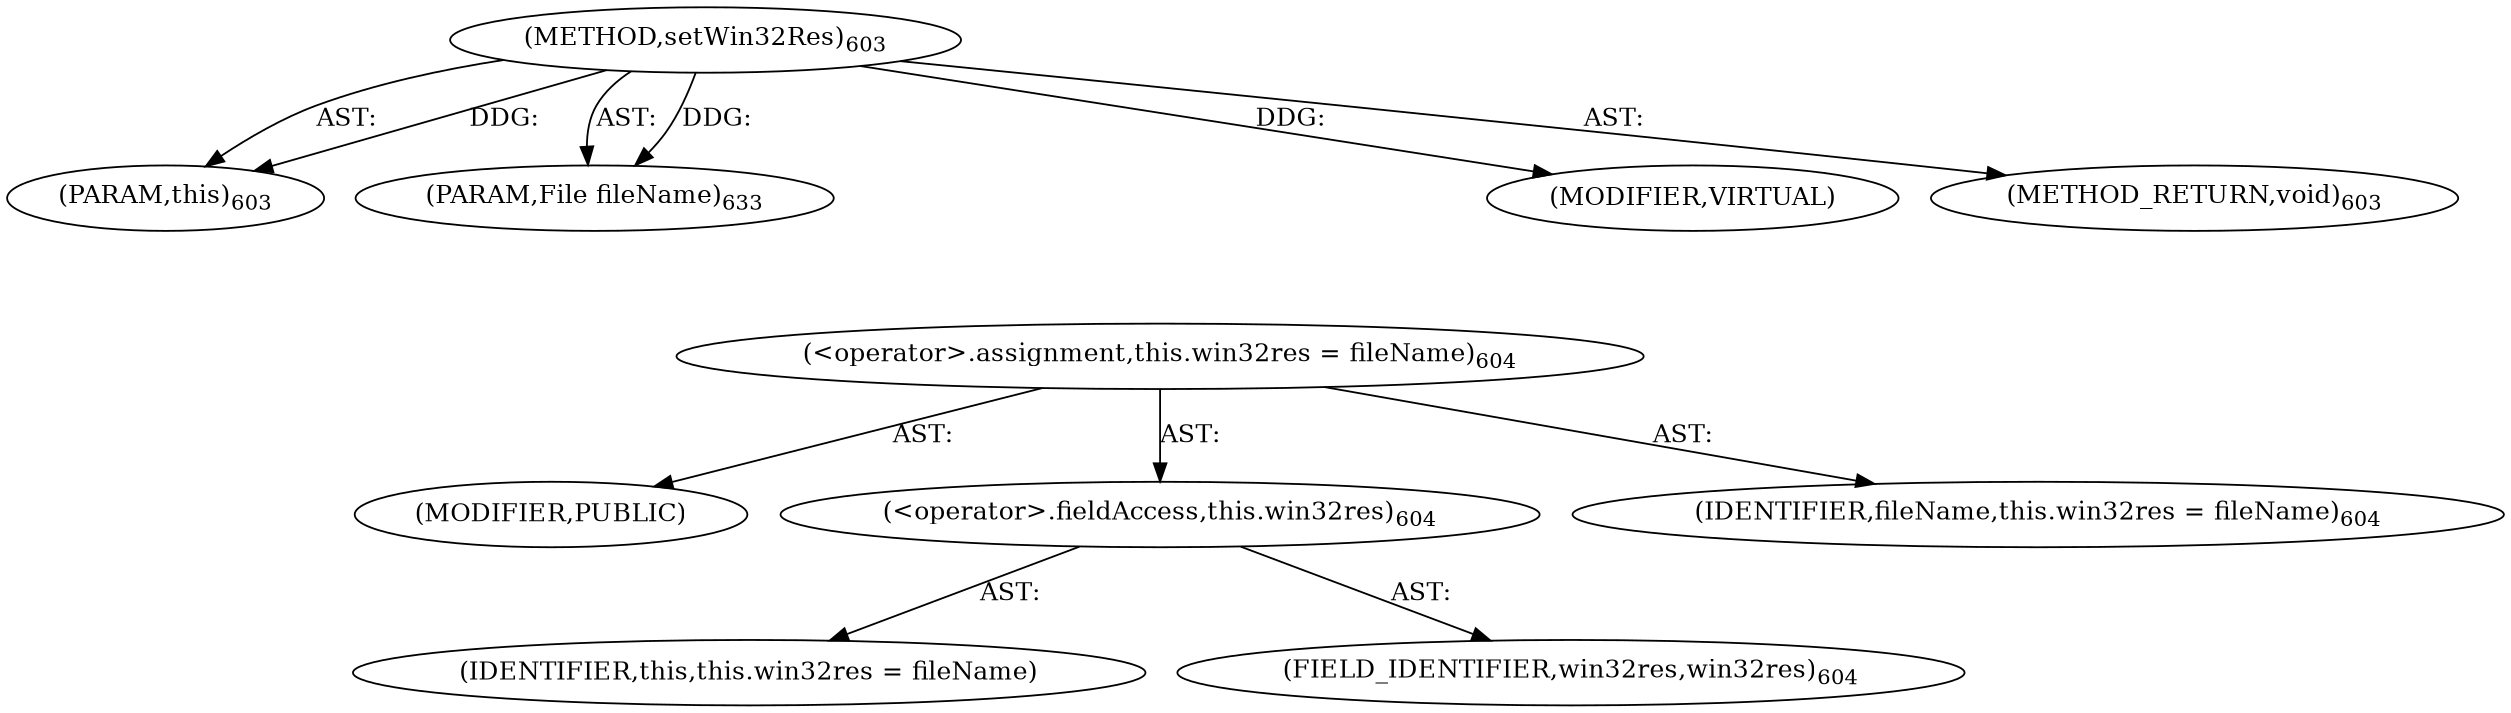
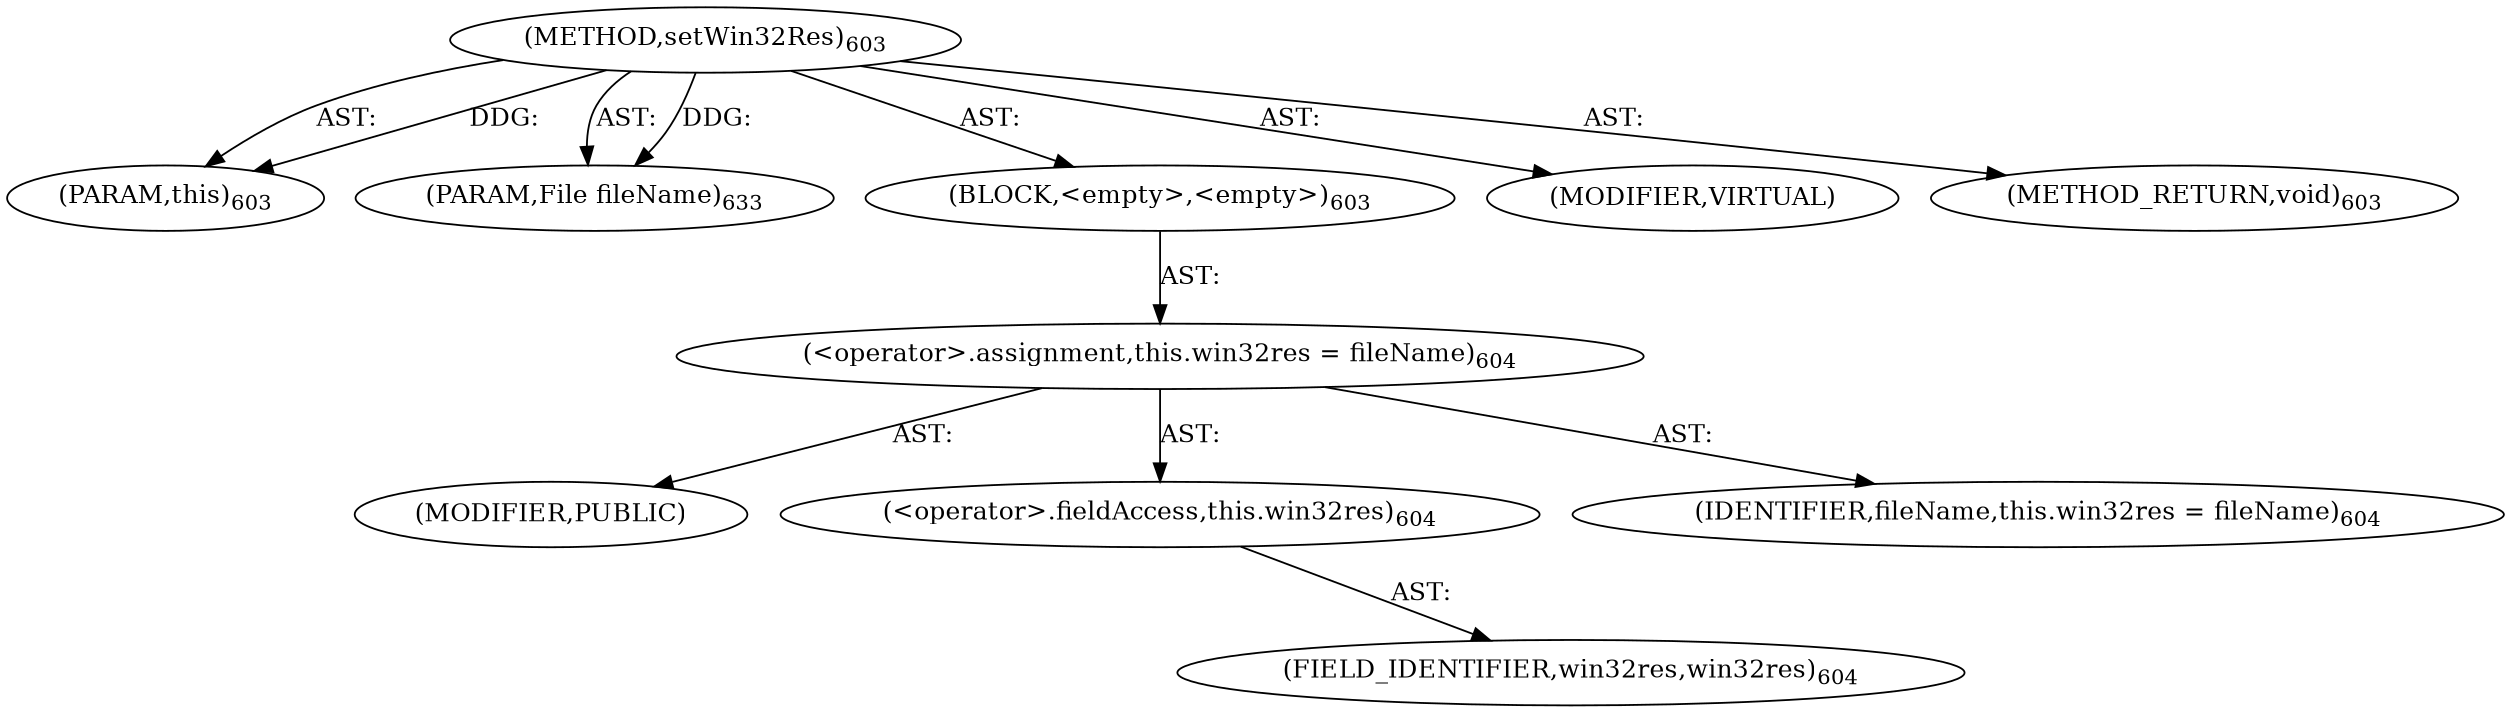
(1295, 119) -> (1295, 119)
none -> (1160, 198)
(749, 673) -> none
